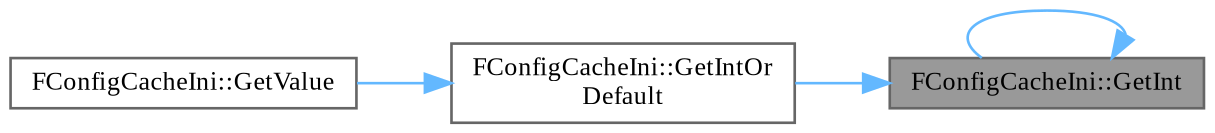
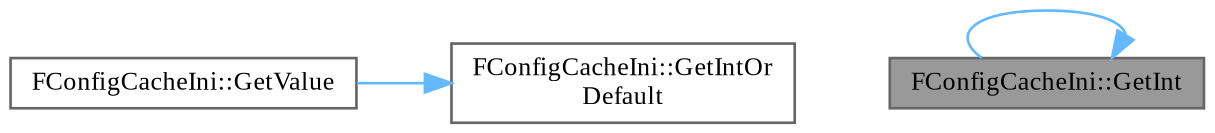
(829, 83) -> none
